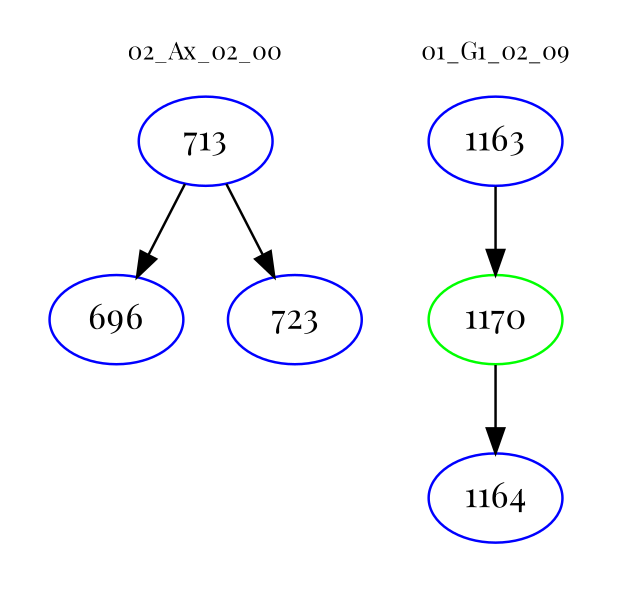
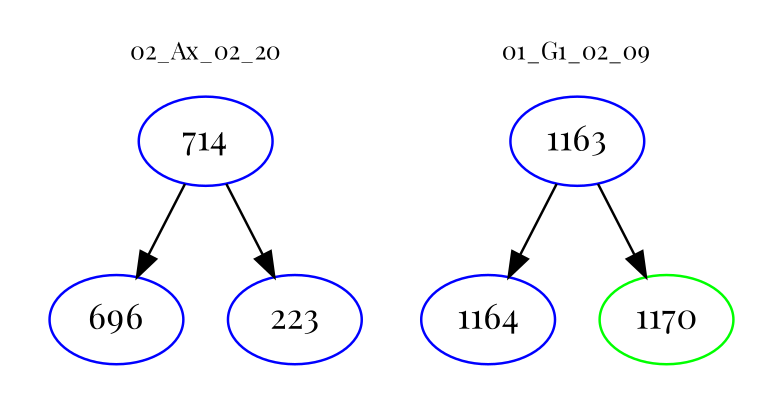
(206, 53) -> (206, 53)
(206, 141) -> (206, 141)
(295, 320) -> (295, 320)
(496, 397) -> (538, 219)
